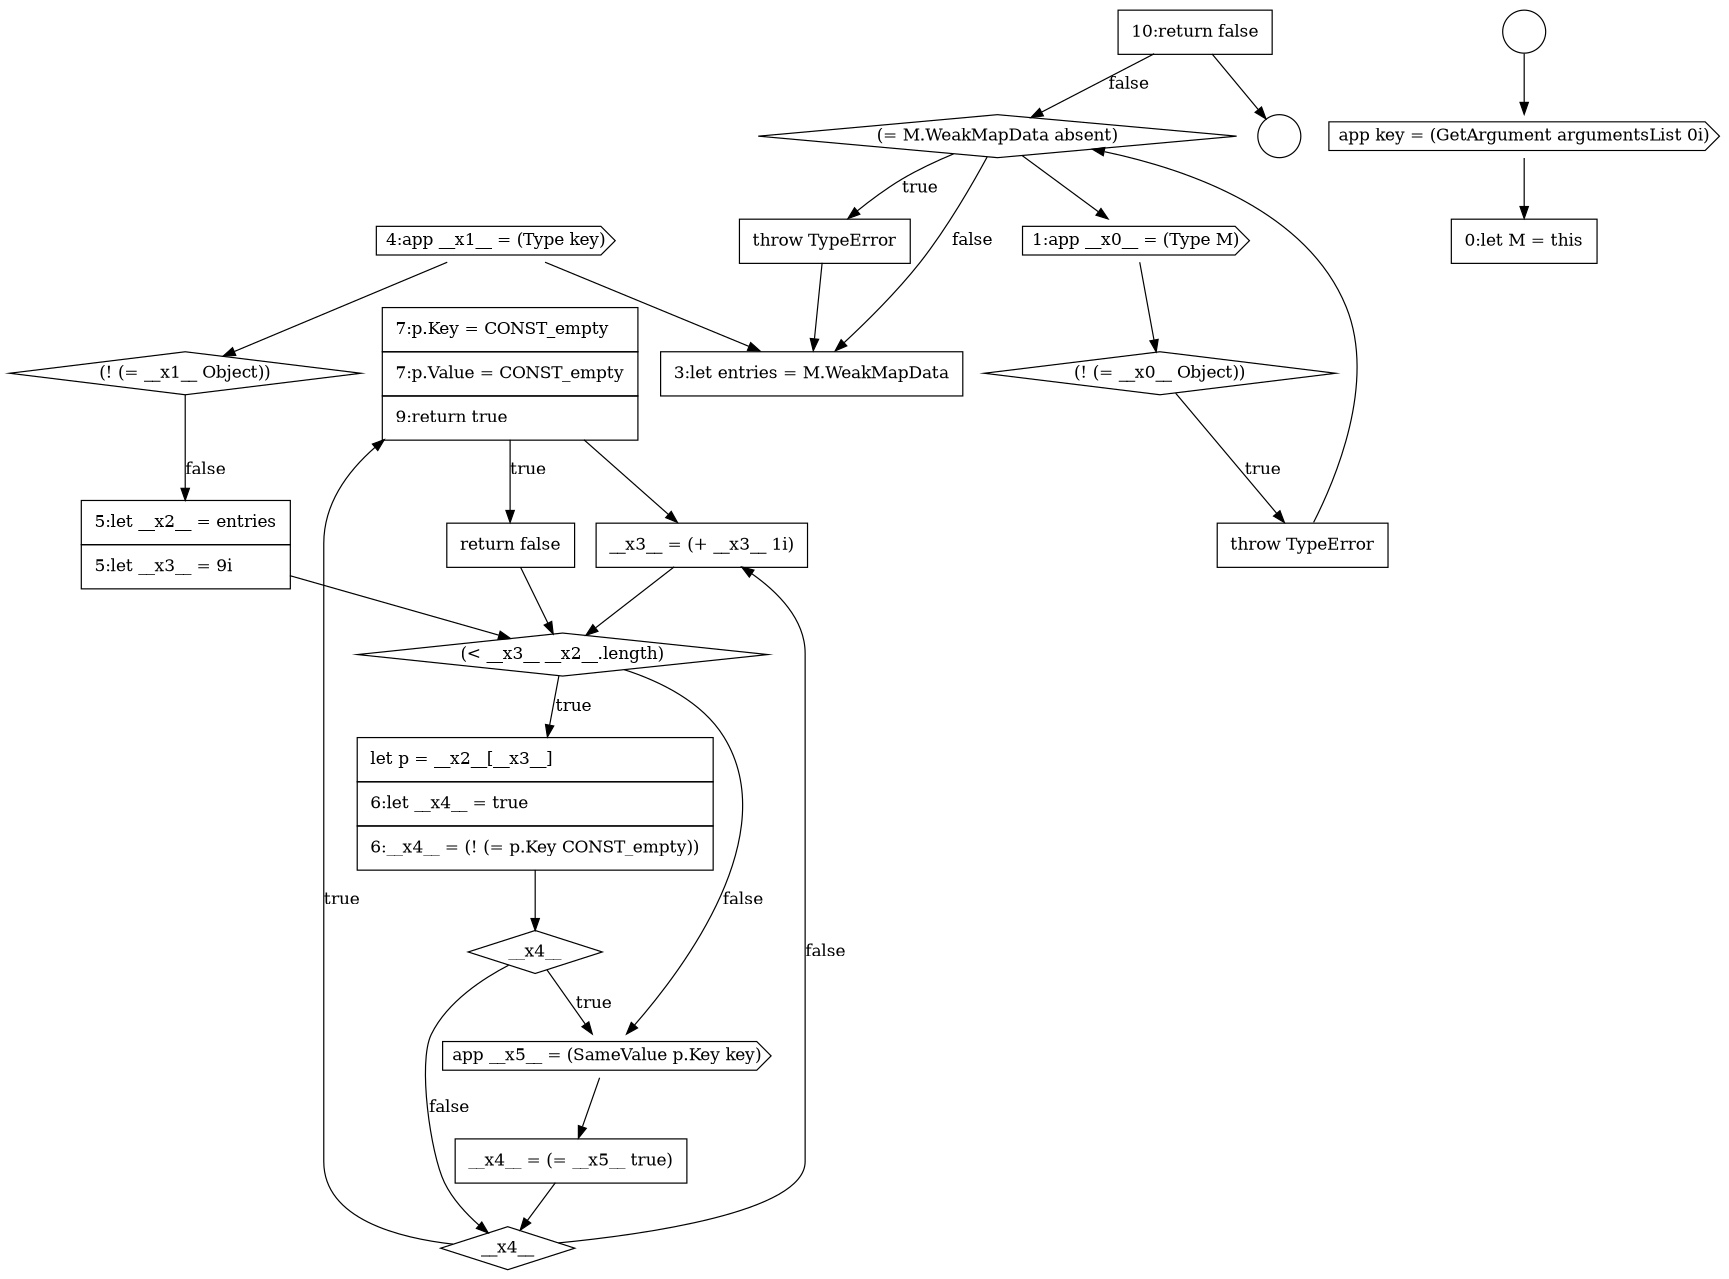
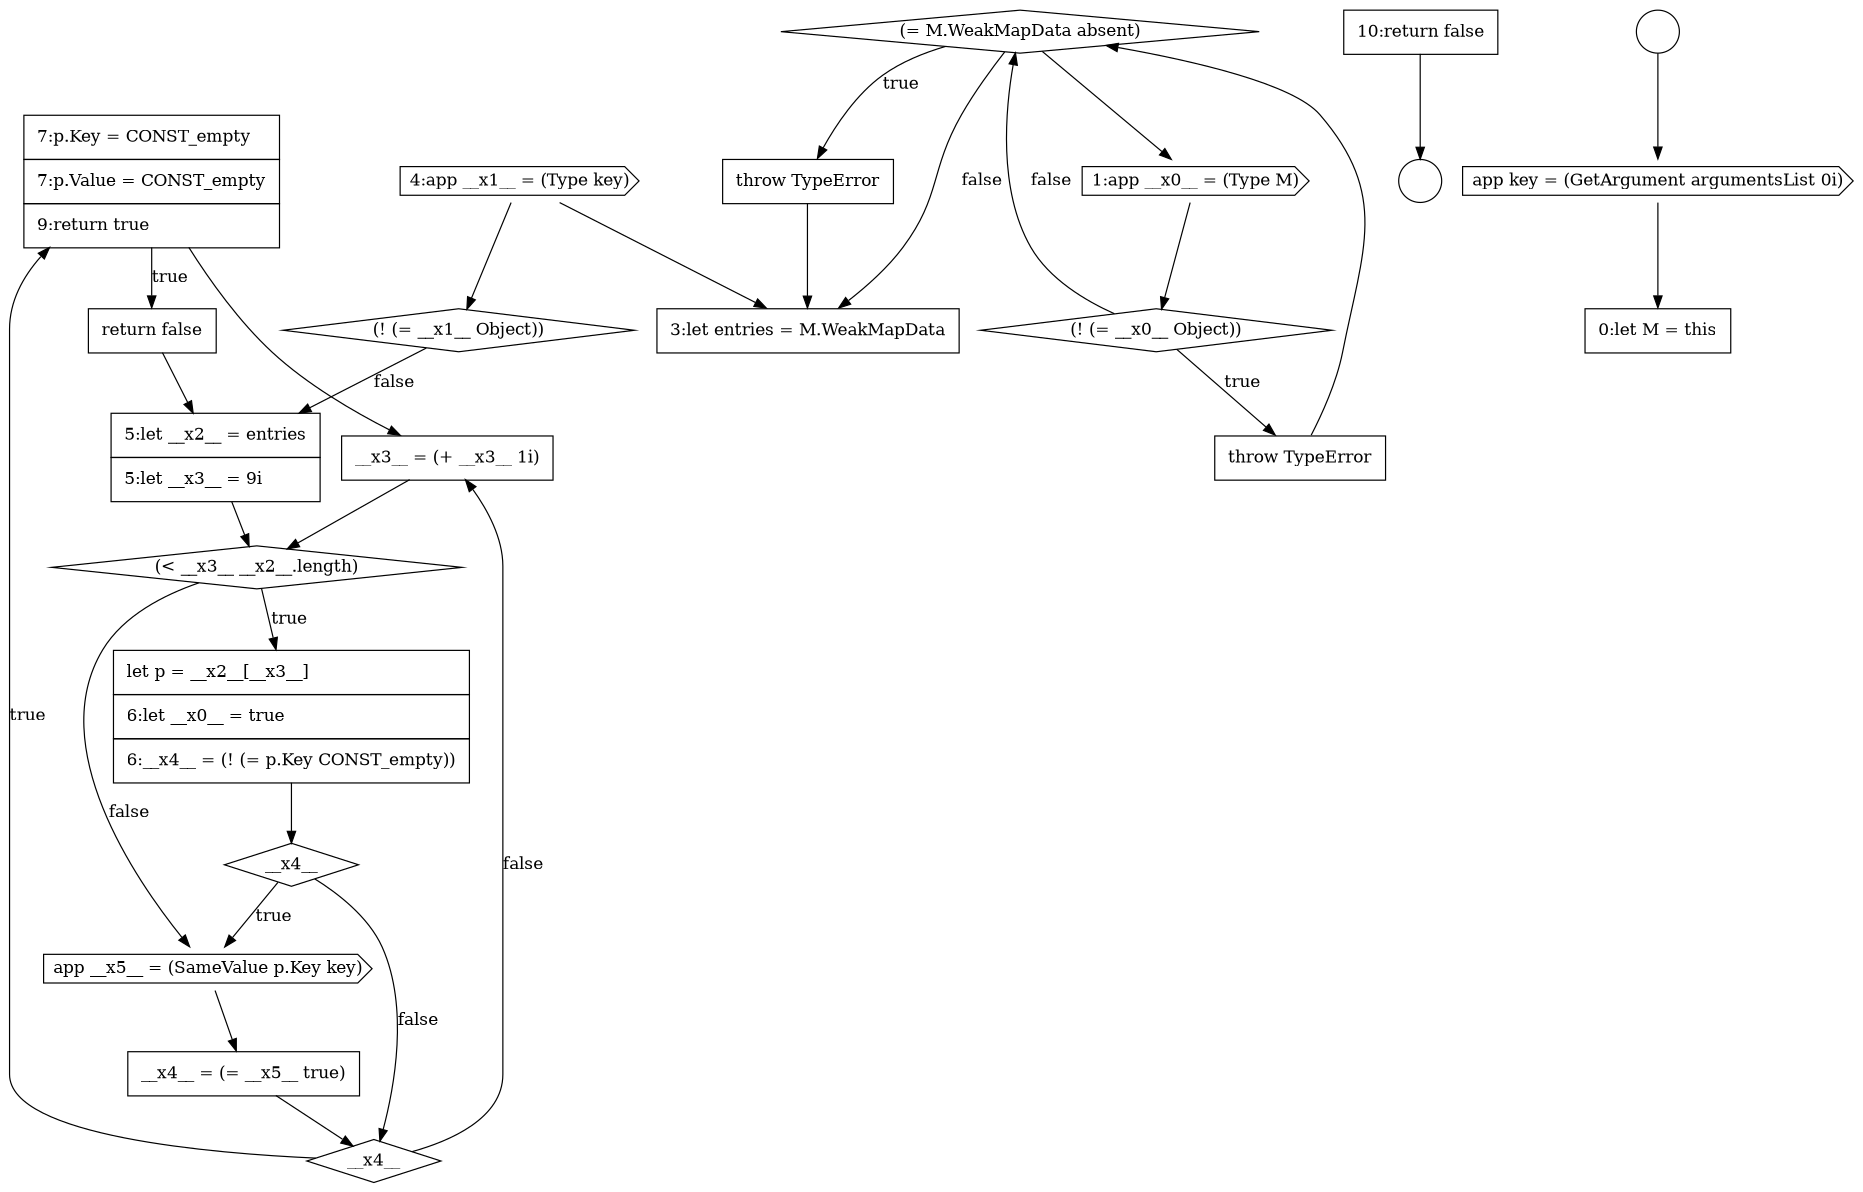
(1098, 83) -> (1016, 211)
(534, 595) -> (175, 378)
(450, 803) -> (206, 716)
